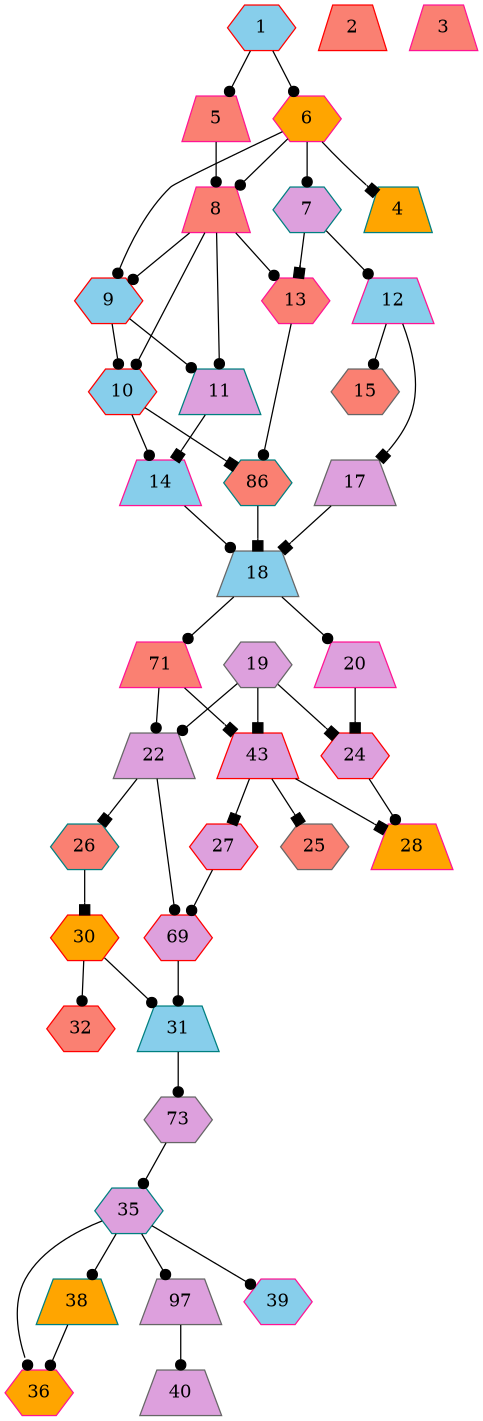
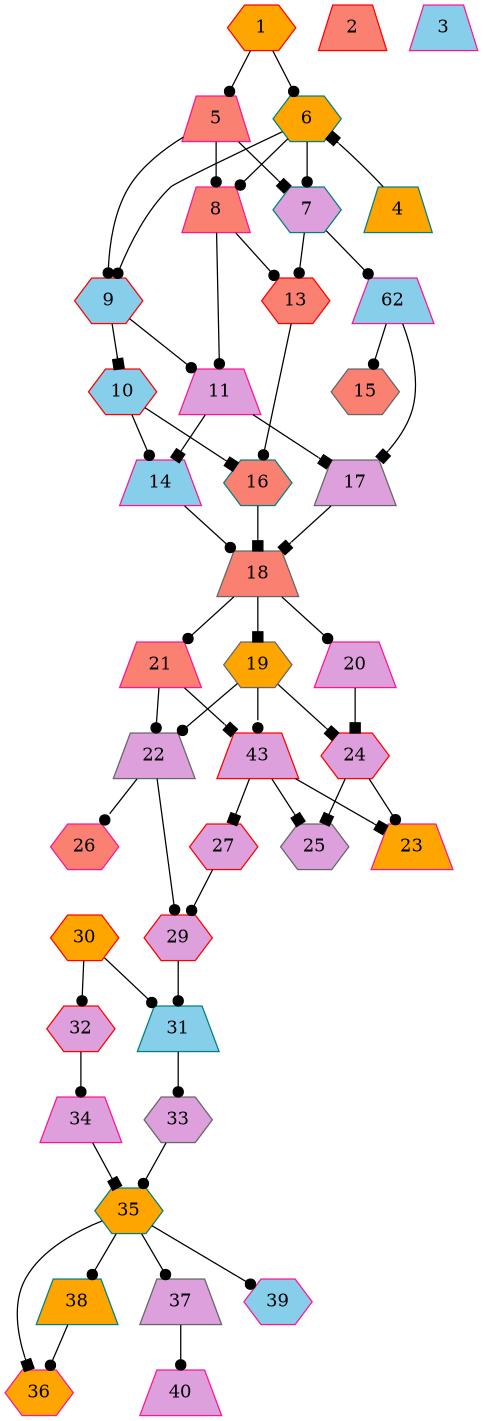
(262, 28) -> (262, 28)
(444, 28) -> (444, 28)
(307, 119) -> (307, 119)
none -> (255, 158)
(344, 164) -> (362, 165)
(302, 250) -> (302, 250)
(163, 254) -> (127, 191)
(172, 296) -> none
(296, 301) -> (296, 301)
(393, 301) -> (393, 301)
(115, 341) -> (115, 341)
(220, 392) -> (220, 392)
none -> (286, 436)
(258, 483) -> (258, 483)
(258, 574) -> (258, 574)
none -> (258, 613)
(161, 665) -> (161, 665)
(258, 665) -> (258, 665)
(258, 704) -> (258, 704)
none -> (338, 794)
(123, 796) -> (123, 796)
(85, 847) -> (85, 847)
(315, 847) -> (315, 847)
(412, 847) -> (412, 847)
(85, 886) -> none
(178, 938) -> (178, 938)
(81, 1029) -> (81, 1029)
none -> (81, 1120)
(178, 1120) -> (178, 1120)
(129, 1211) -> (129, 1211)
(30, 1272) -> (30, 1272)
(181, 1302) -> (181, 1302)
(181, 1393) -> (181, 1393)
